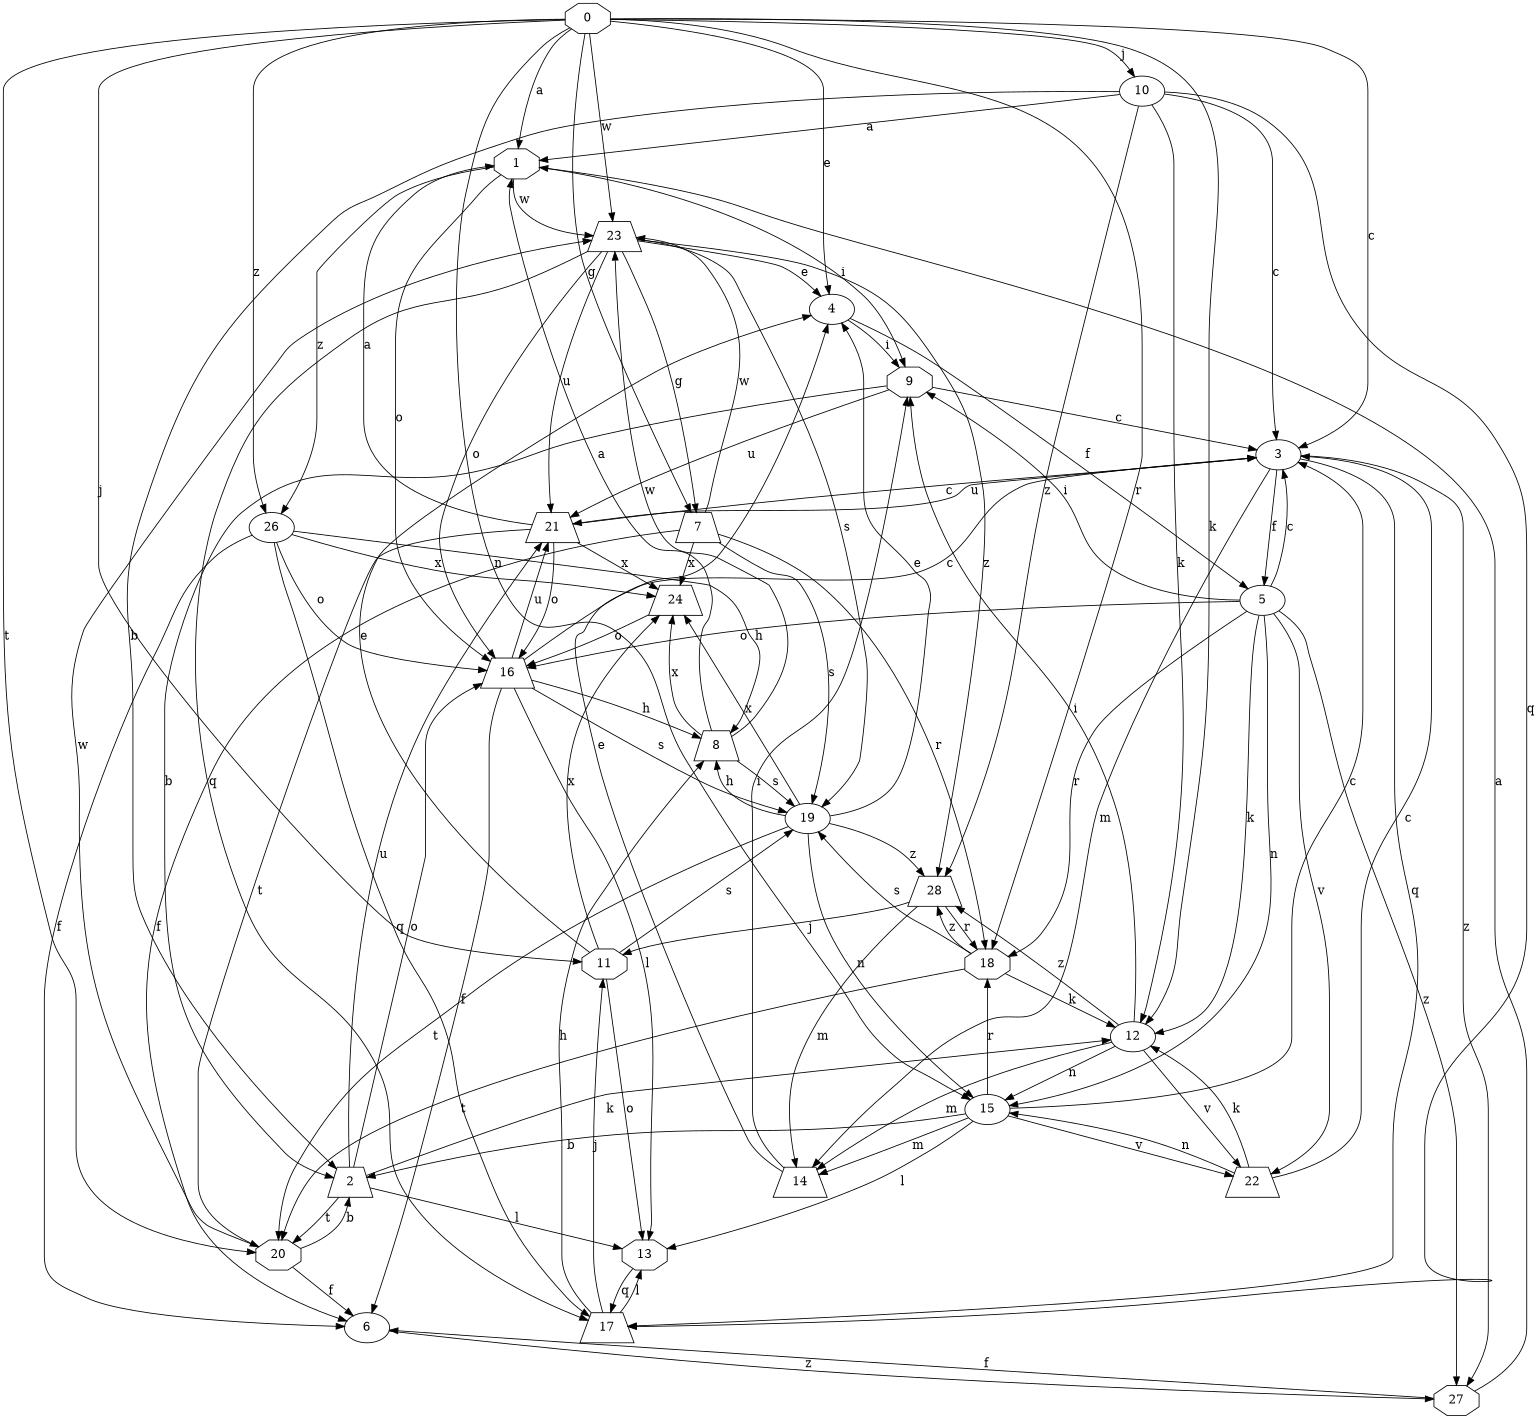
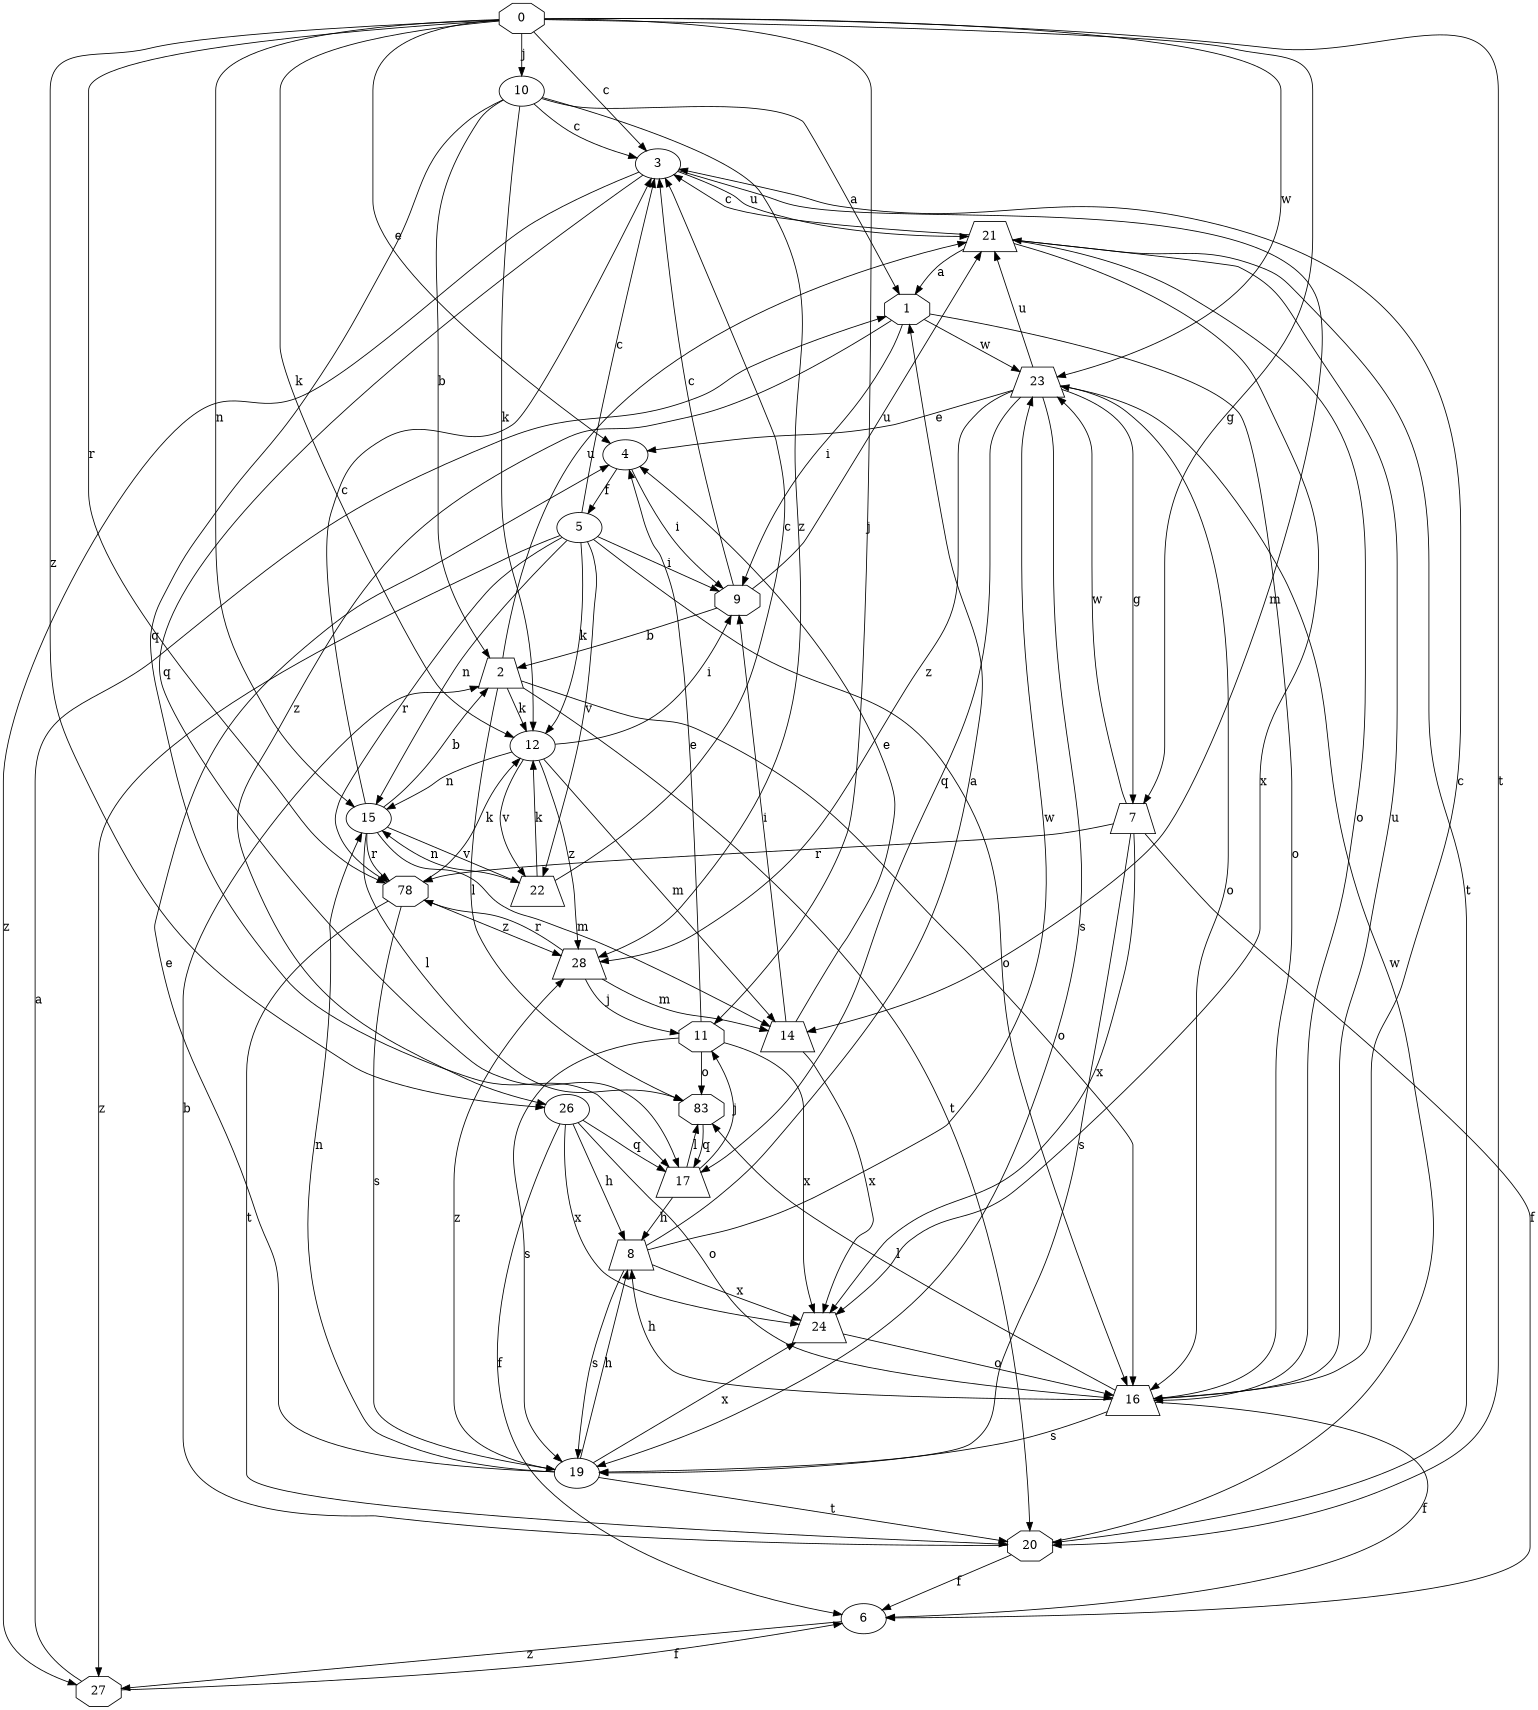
(535, 79) -> none
(1271, 523) -> none
(987, 964) -> (406, 891)
none -> (865, 1178)
(645, 1255) -> (701, 1110)
